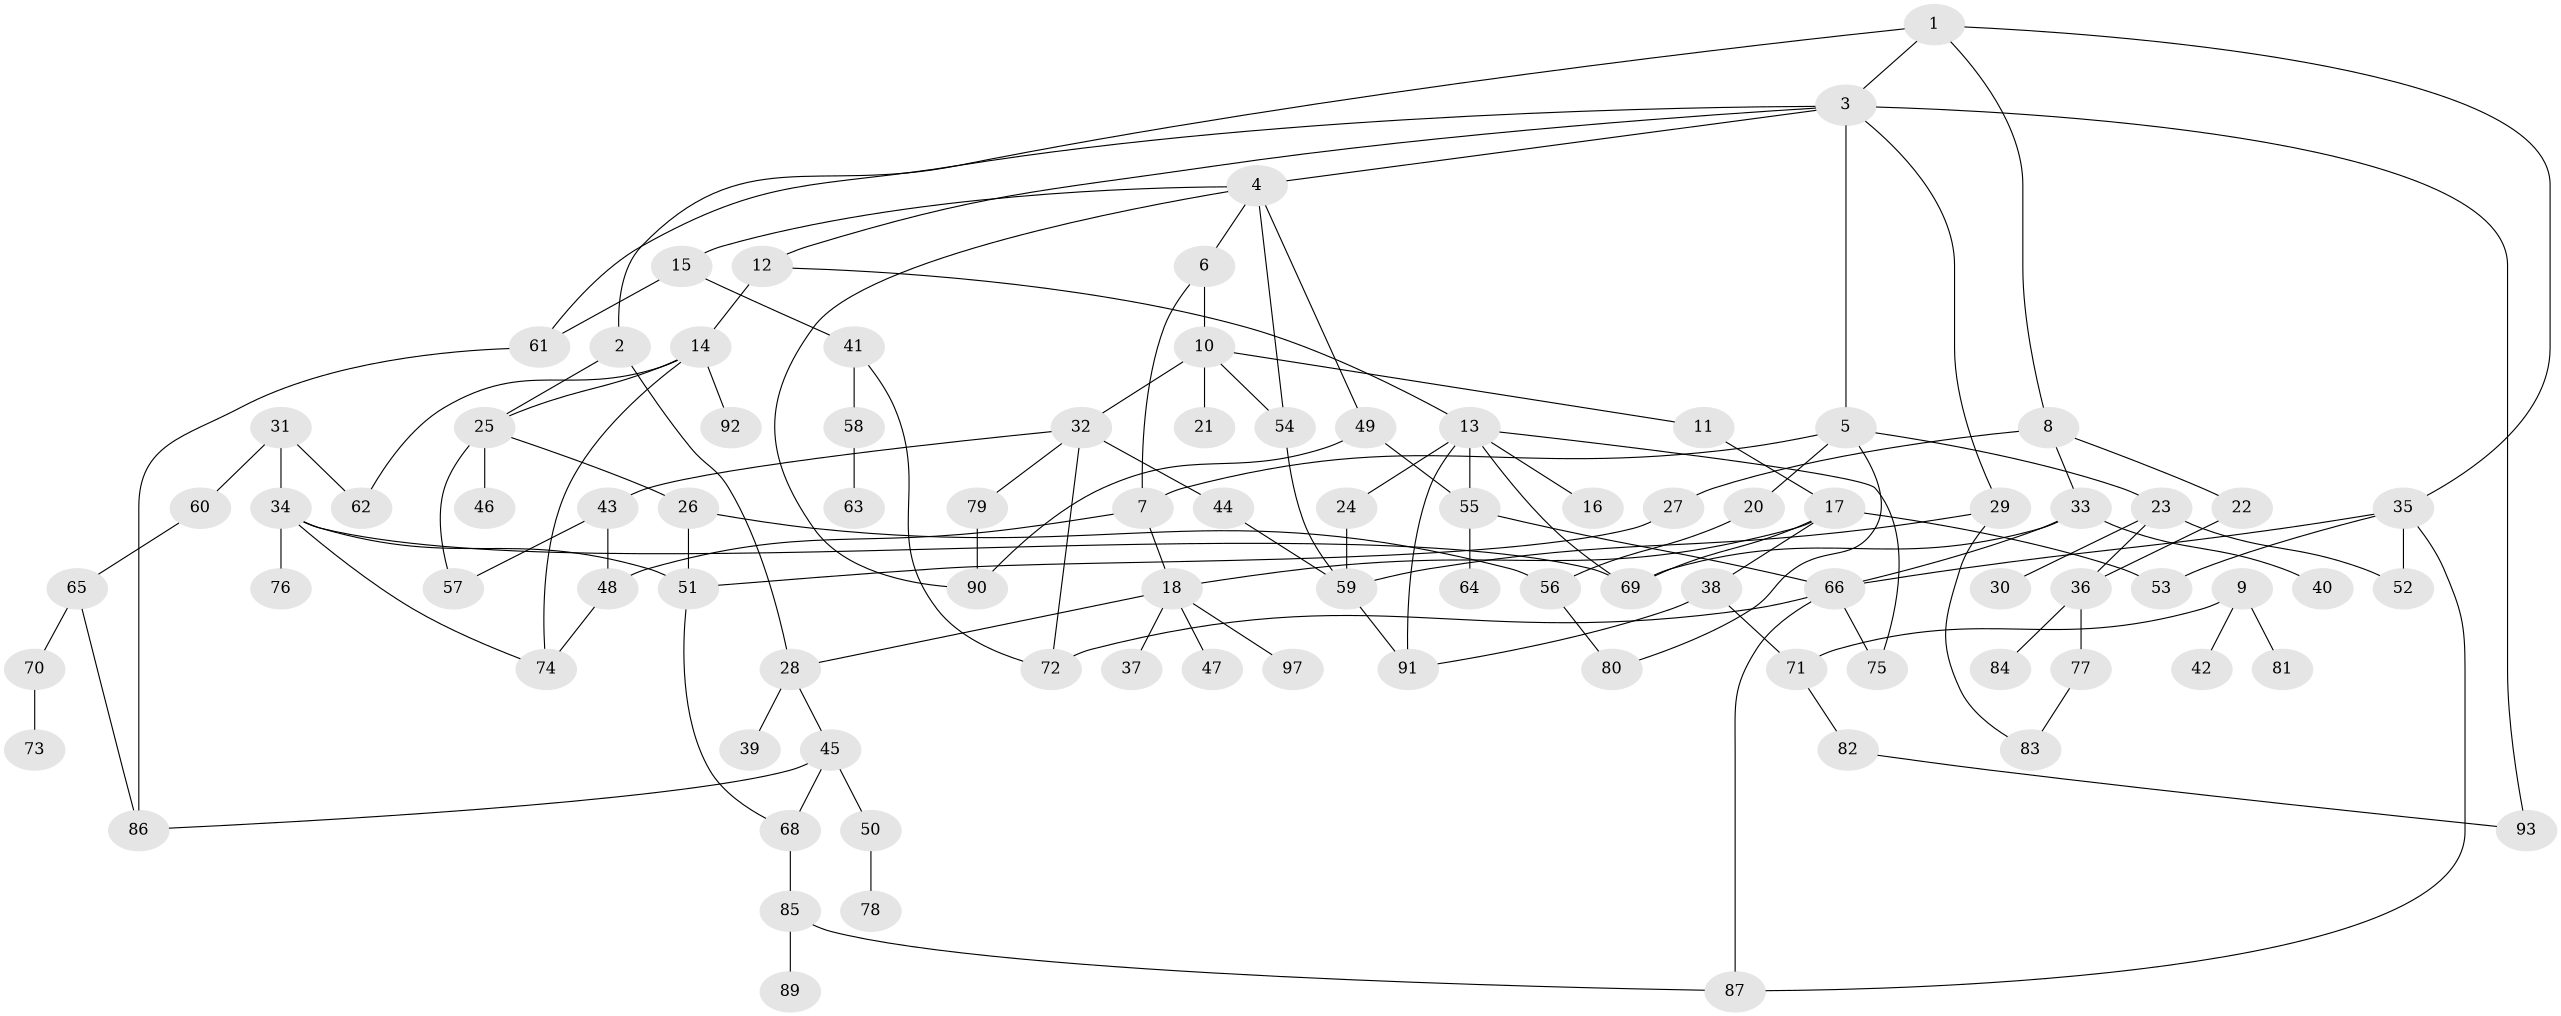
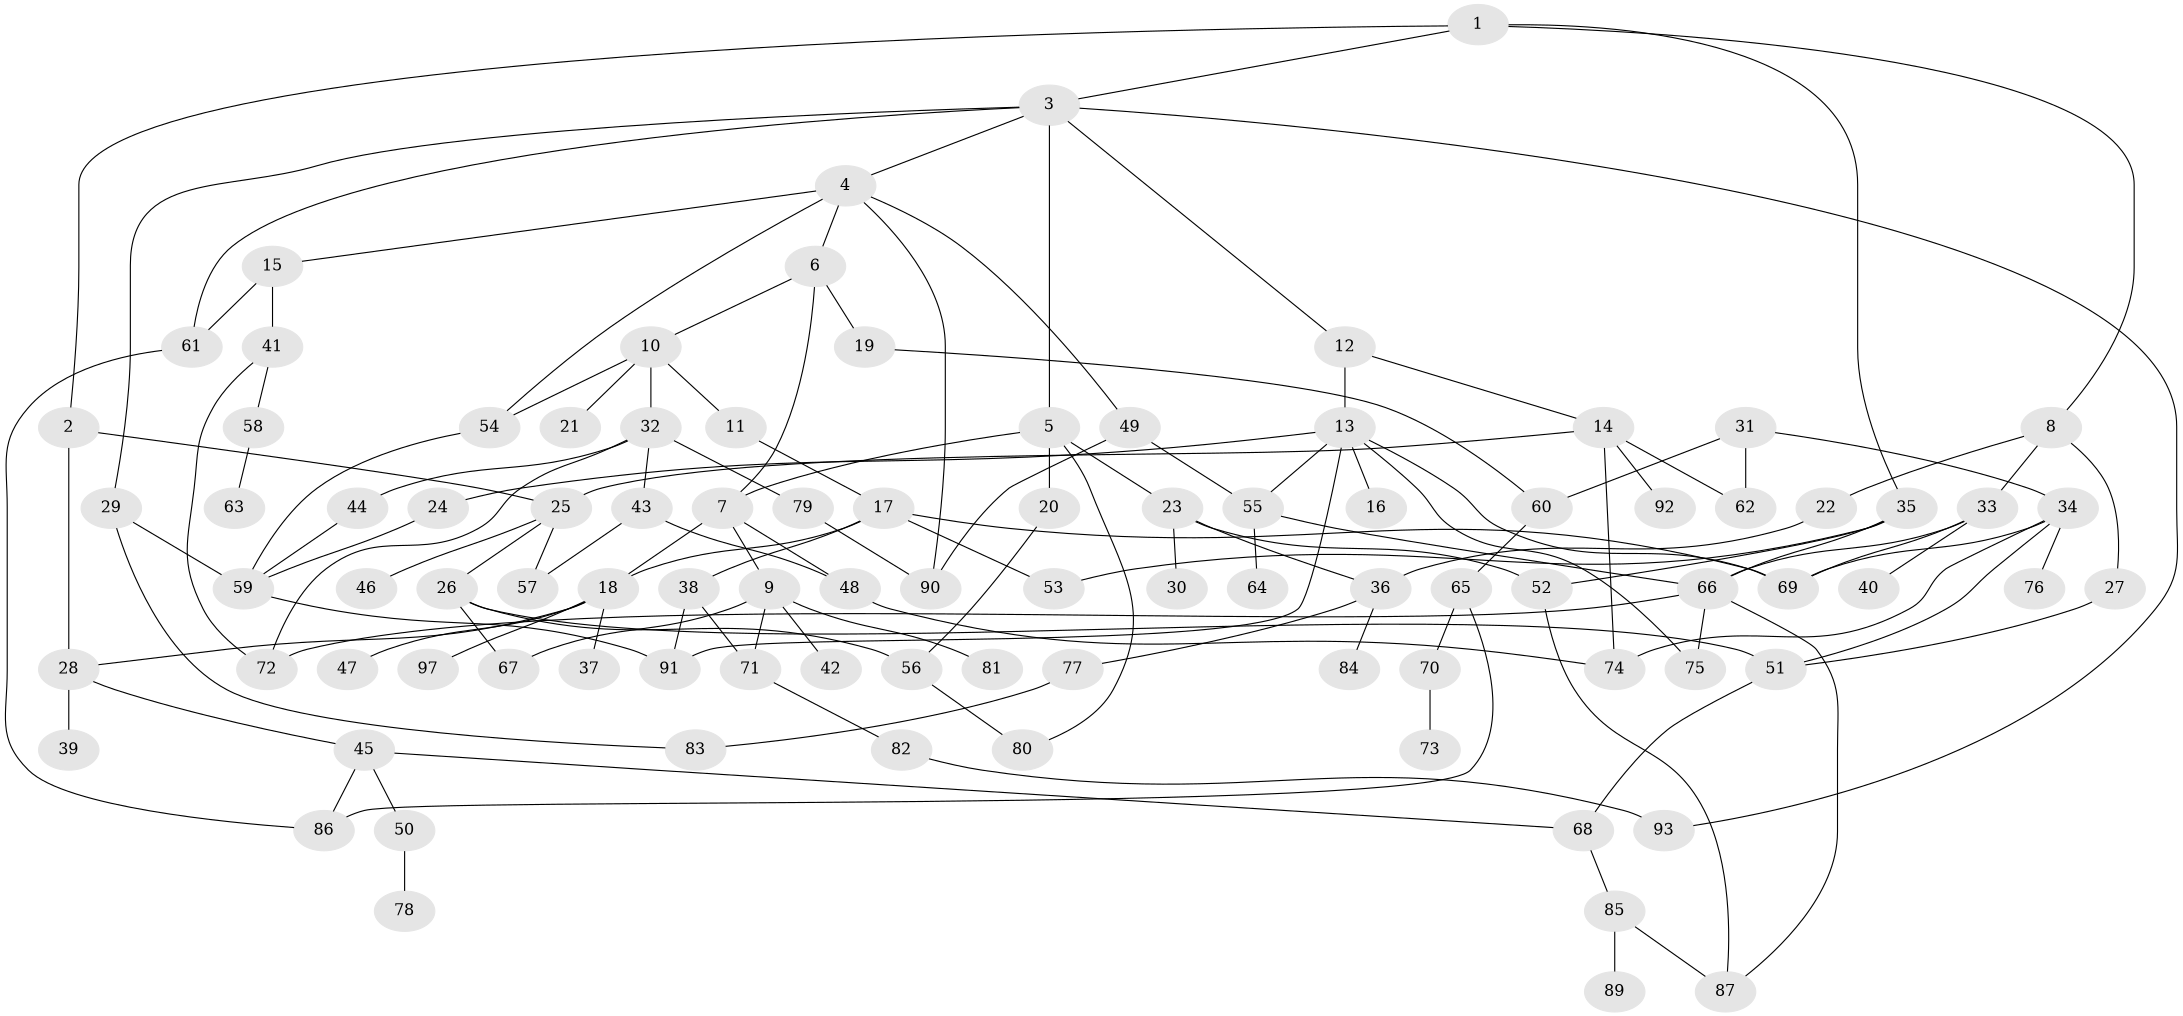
none -> (865, 347)
none -> (741, 540)
none -> (509, 669)
(2293, 942) -> (1674, 770)
